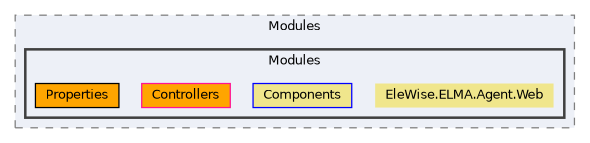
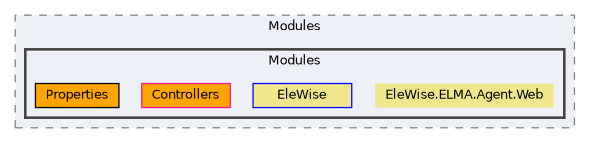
(302, 96) -> (302, 96)
